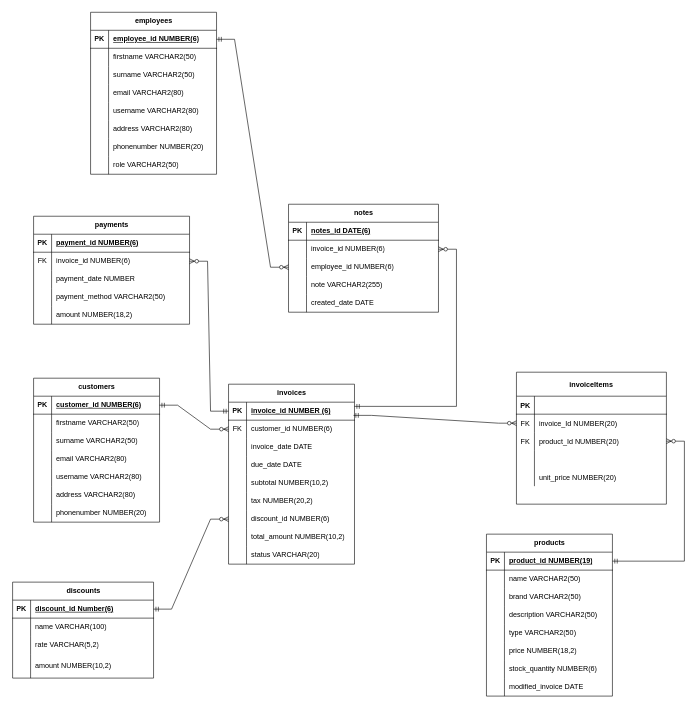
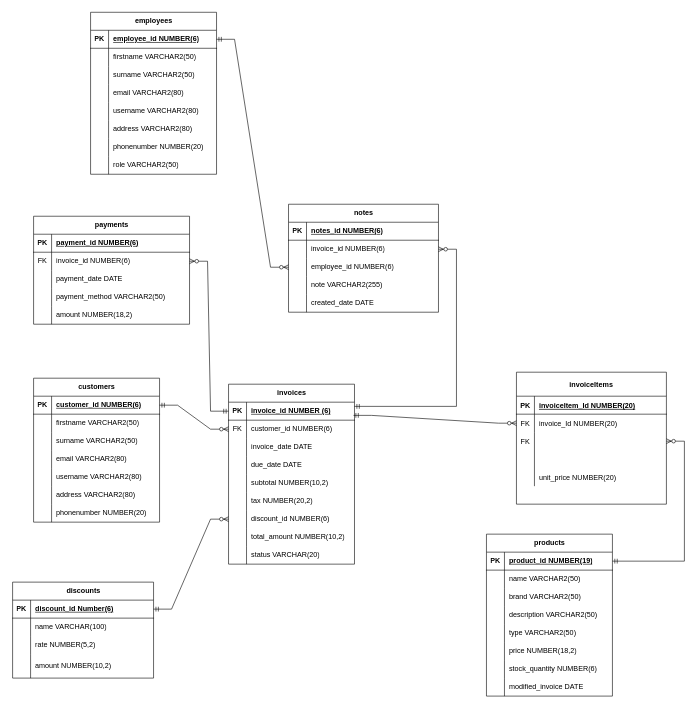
(341, 231) -> (346, 231)
(93, 279) -> (89, 279)
none -> (600, 405)
(600, 441) -> none
(68, 645) -> (65, 645)
